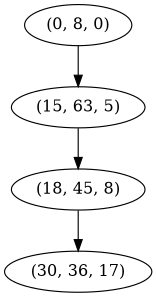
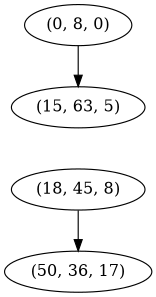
(78, 143) -> none
(78, 272) -> (78, 272)
